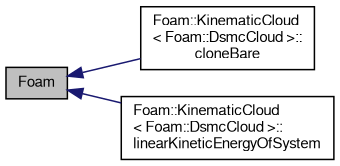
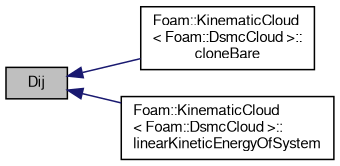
(37, 83) -> (37, 83)
